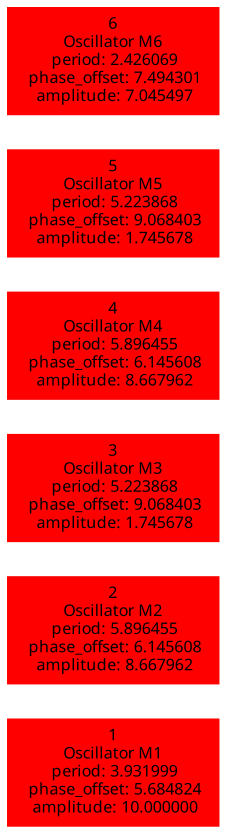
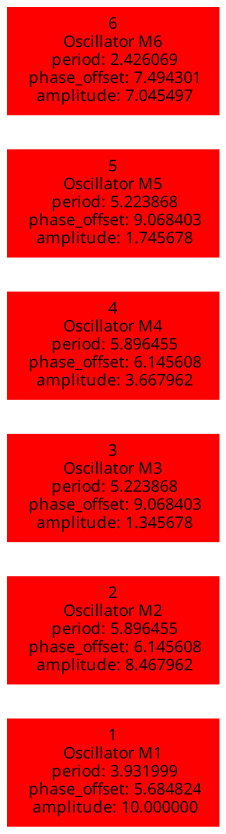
(113, 381) -> (113, 381)
(113, 523) -> (113, 523)
(113, 665) -> (113, 665)
